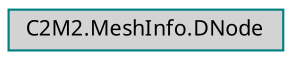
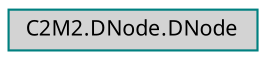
(146, 30) -> (133, 30)
